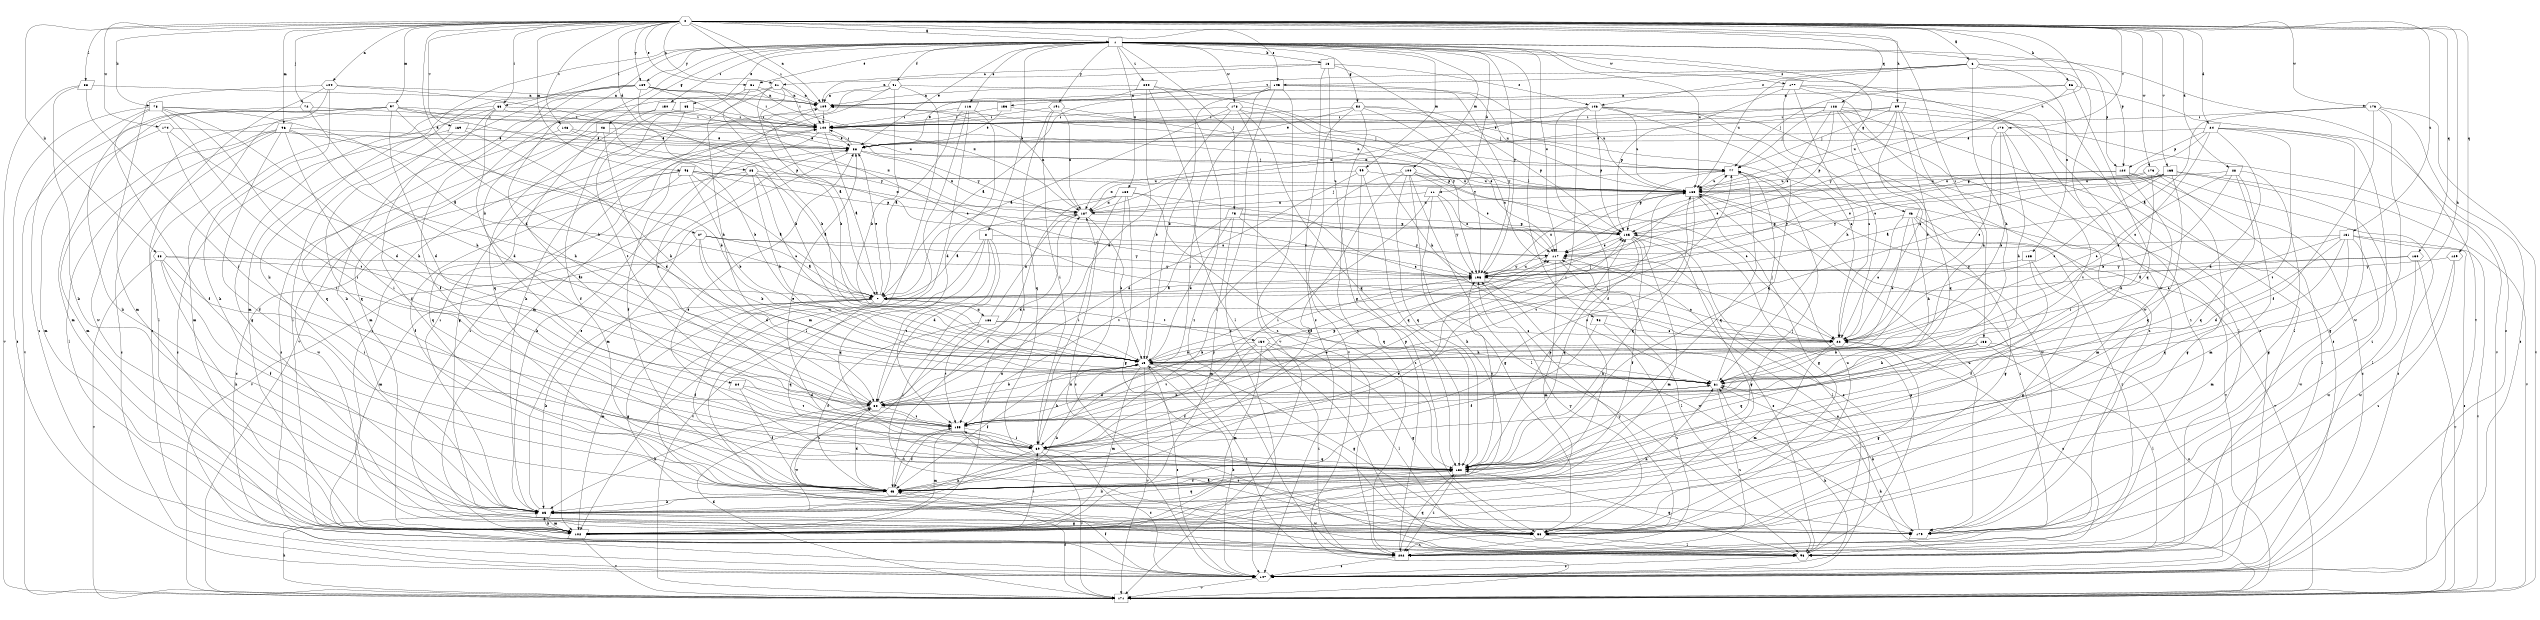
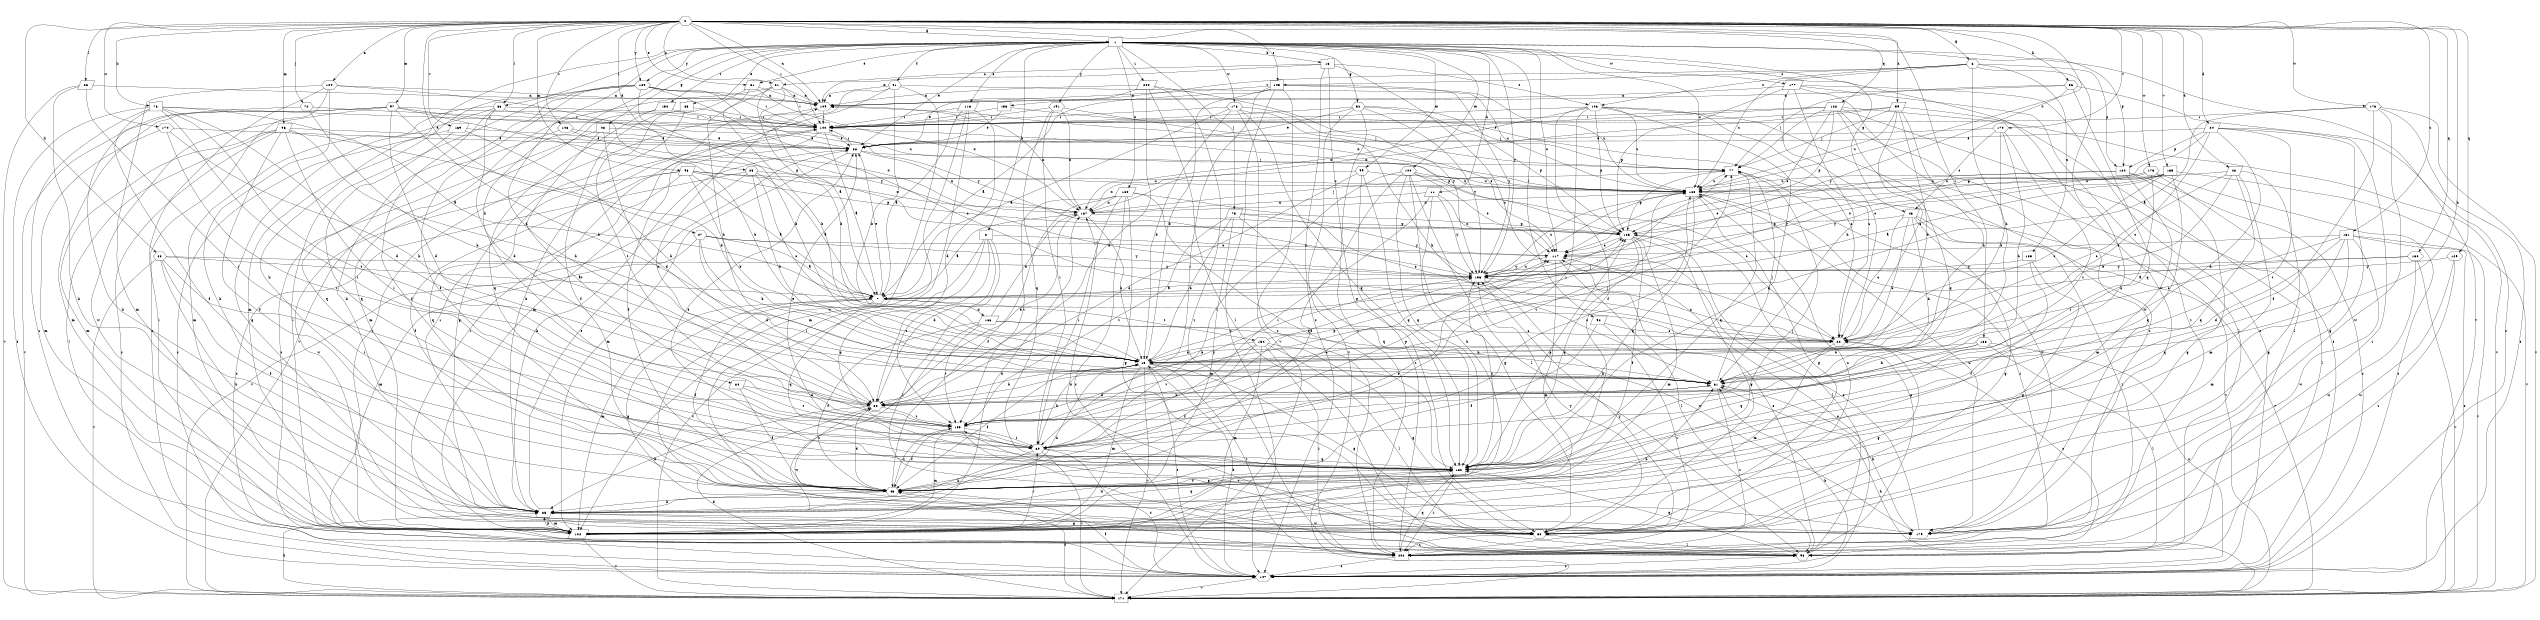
(1960, 253) -> (1956, 169)
(637, 317) -> none
(1209, 481) -> (1209, 481)
(2290, 490) -> none
